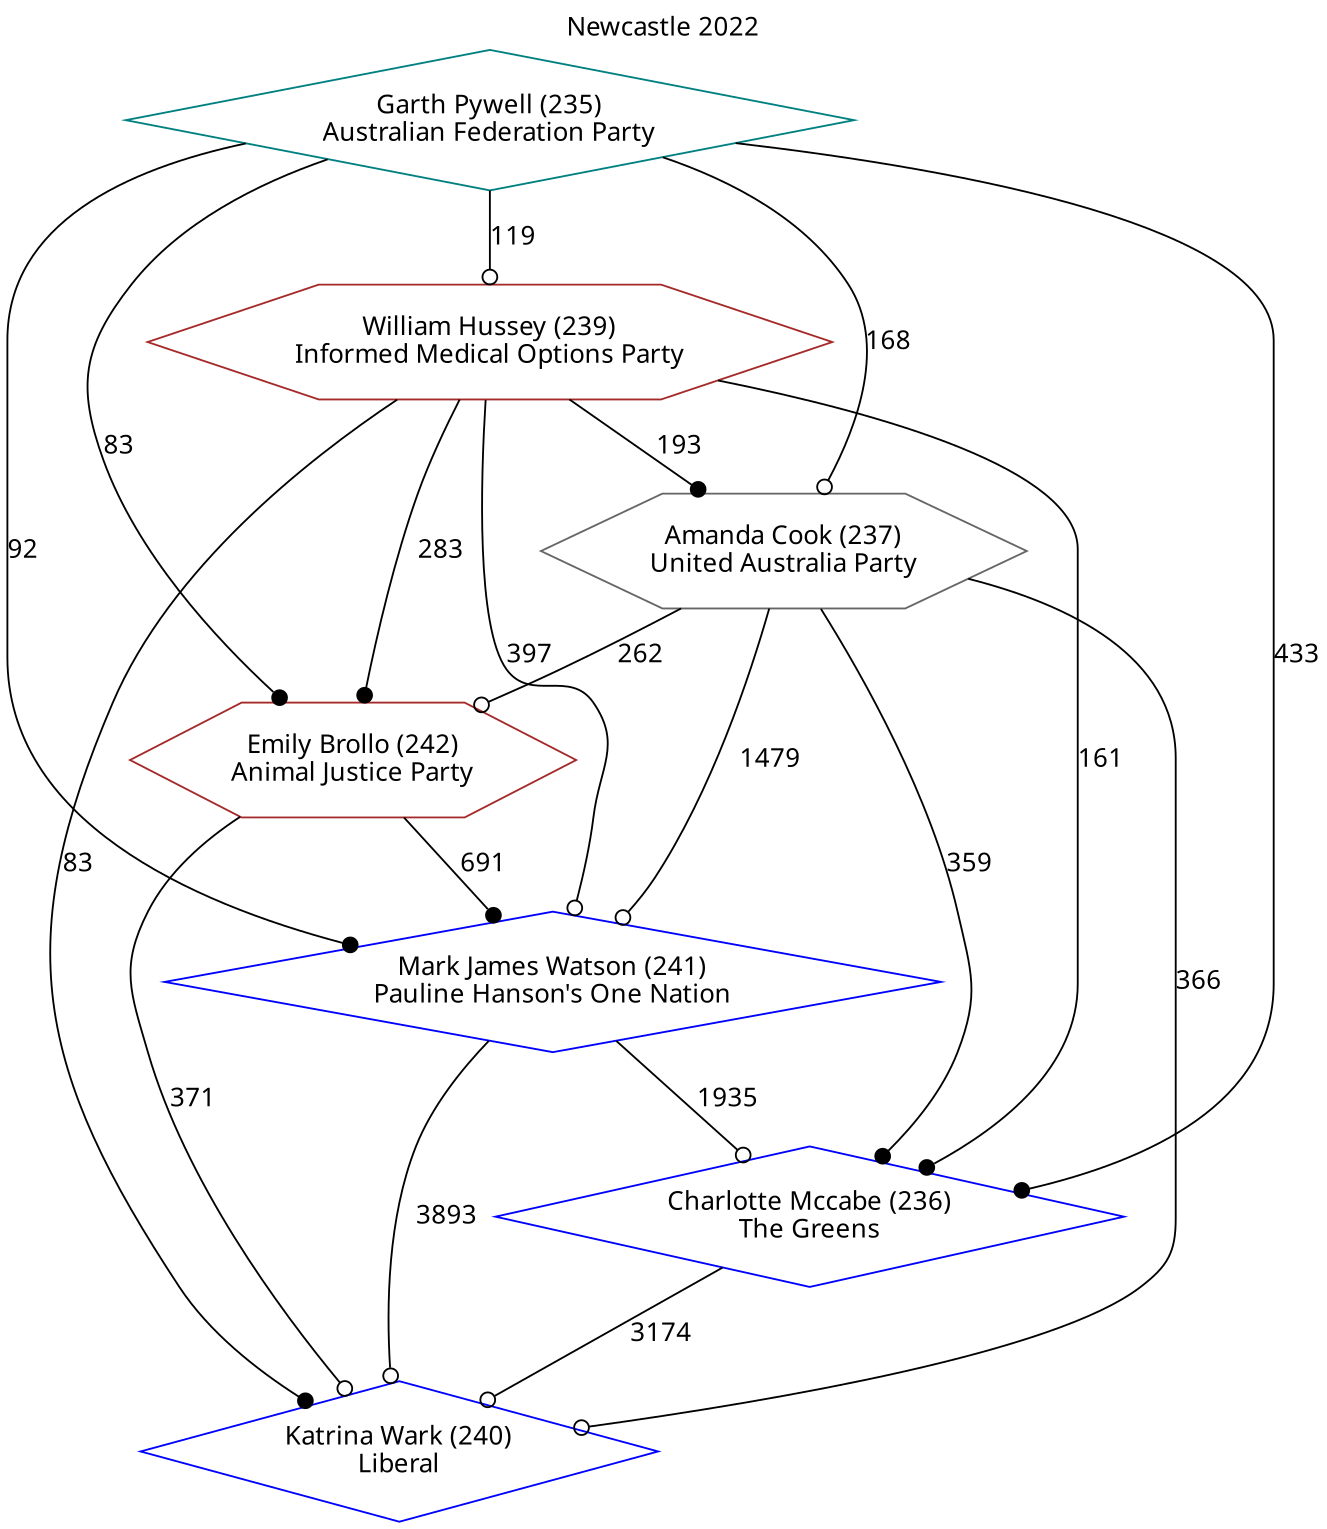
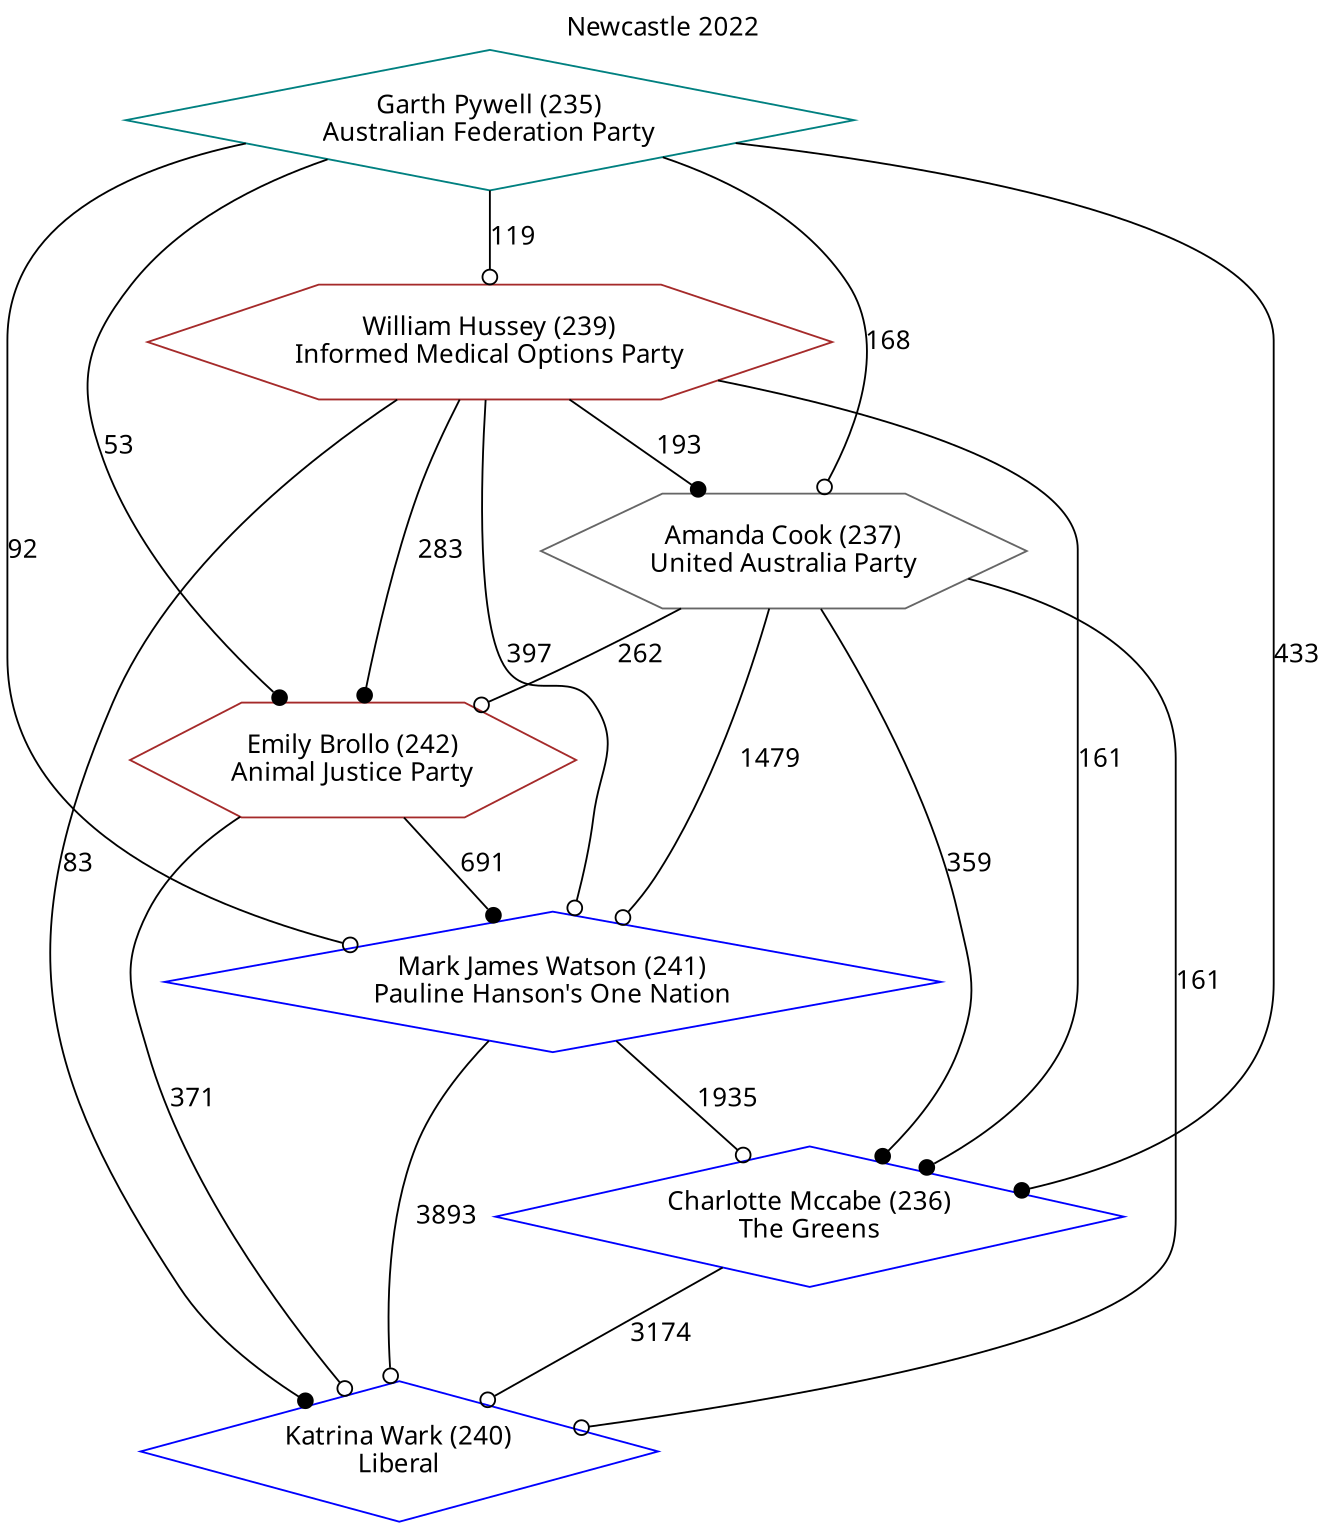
(119, 447) -> (119, 447)
(7, 568) -> (7, 568)
(1199, 982) -> (1199, 982)
